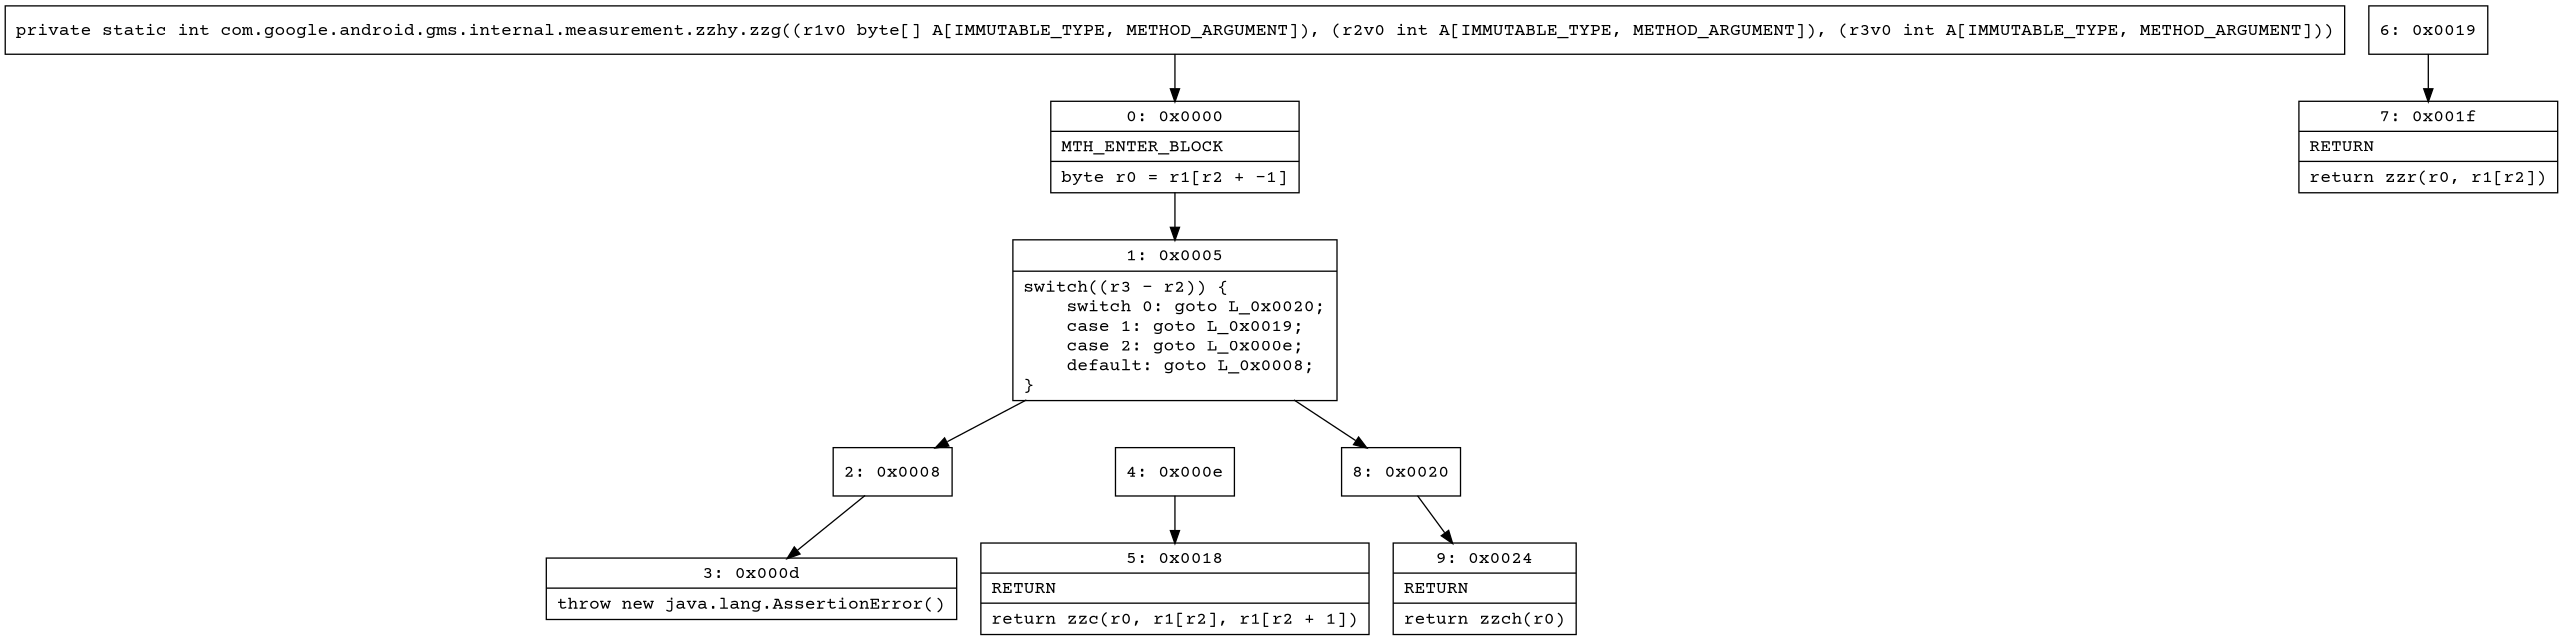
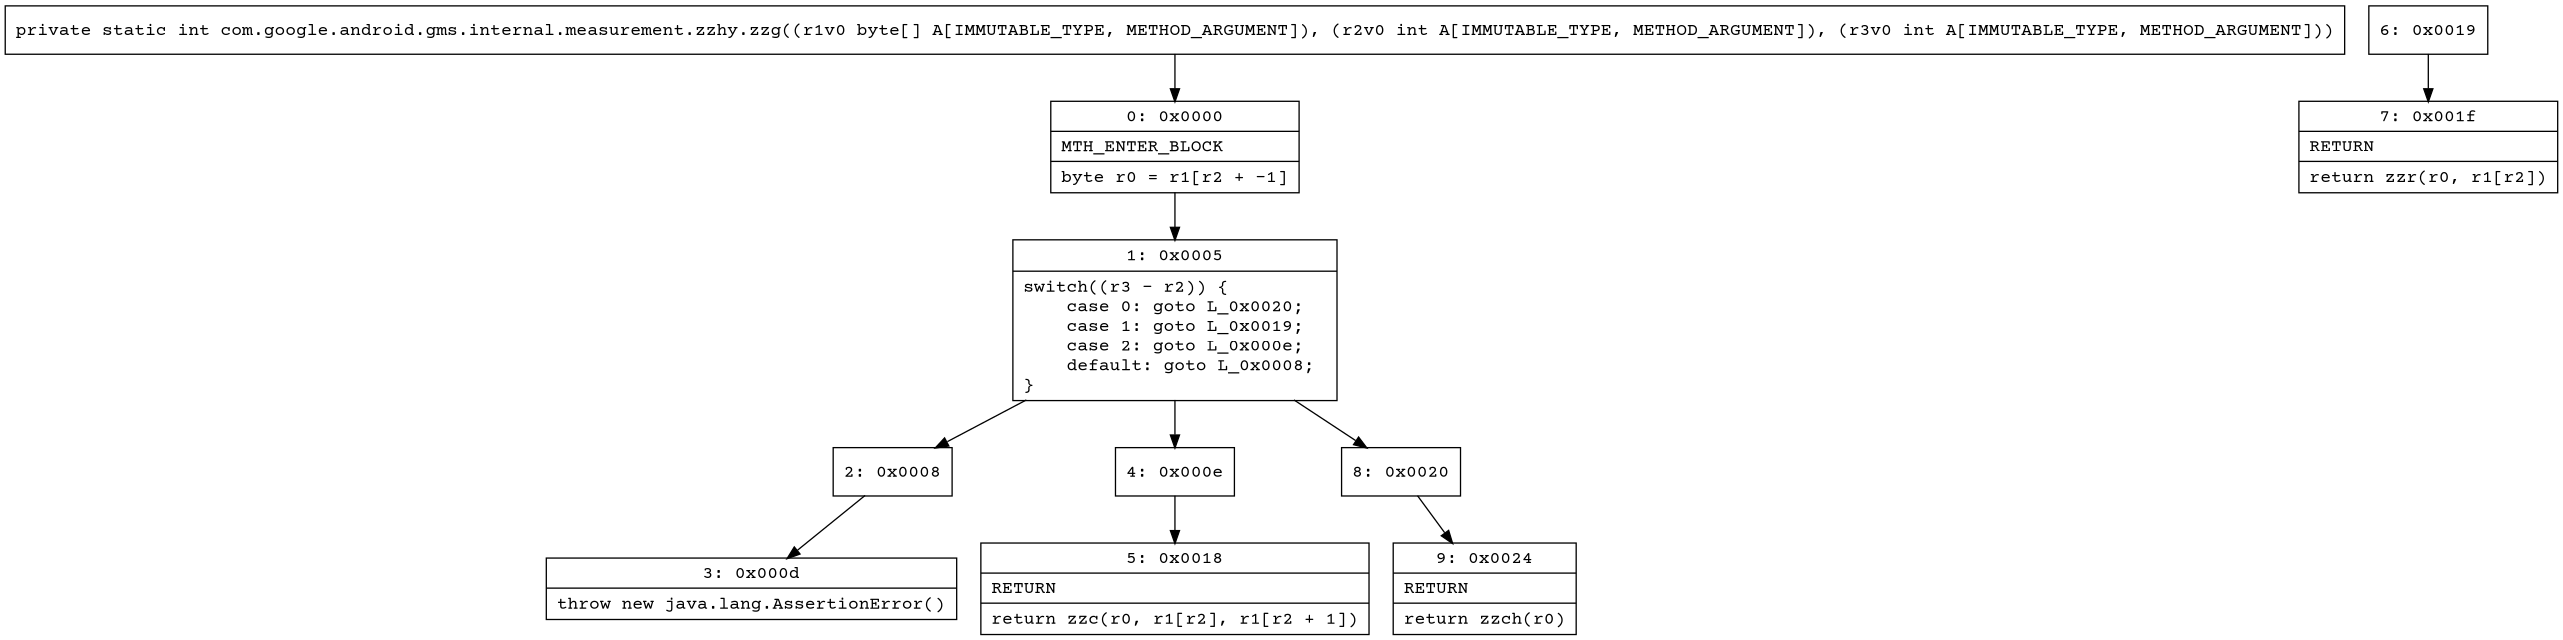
(1175, 306) -> (1164, 306)
none -> (1175, 417)
